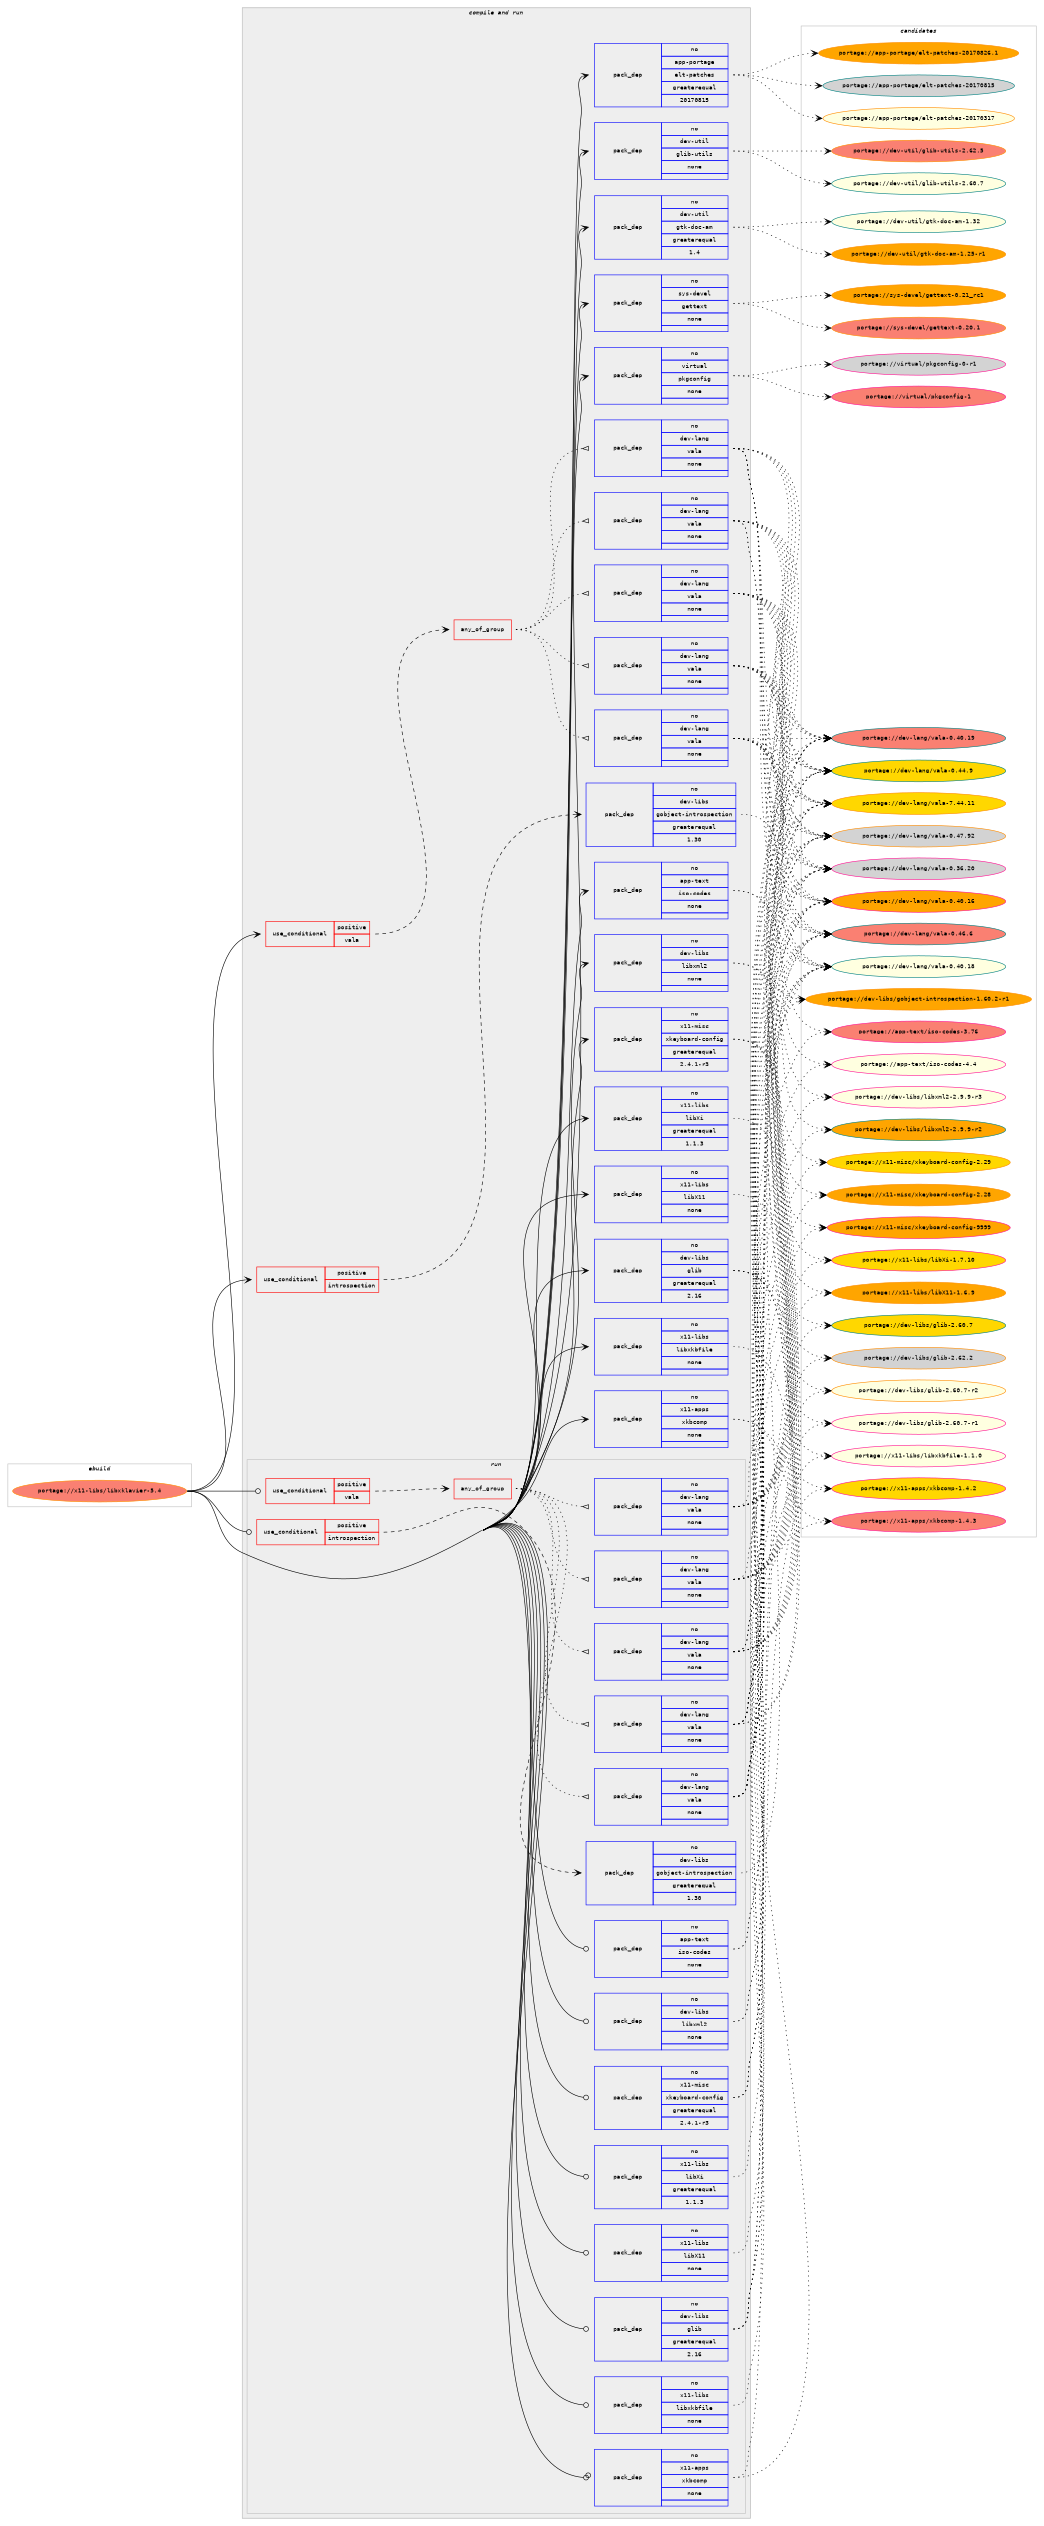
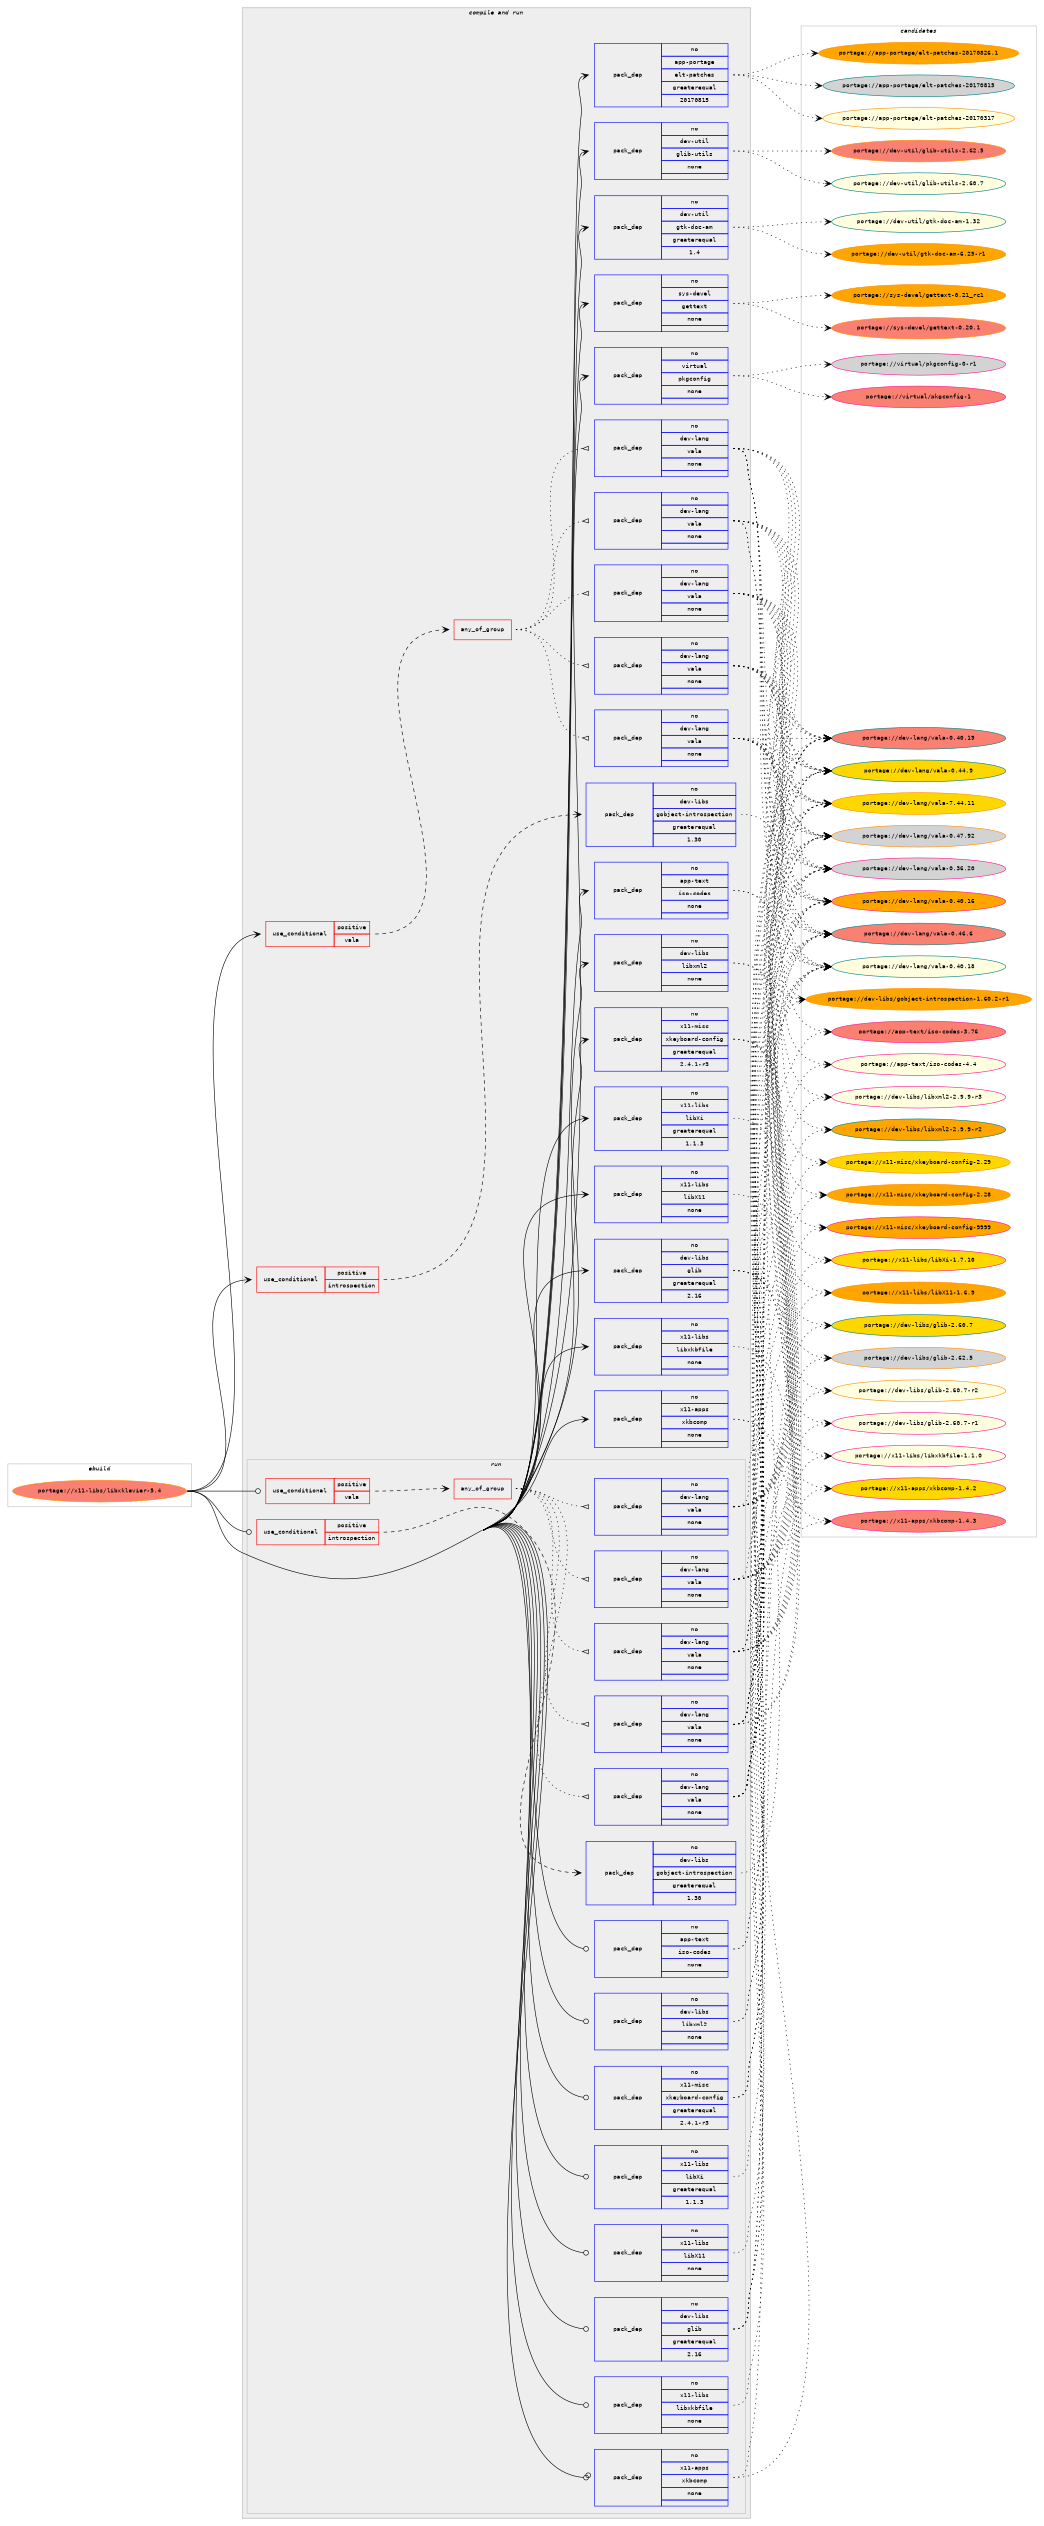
(919, 254) -> (919, 254)
(919, 1358) -> (919, 1358)
